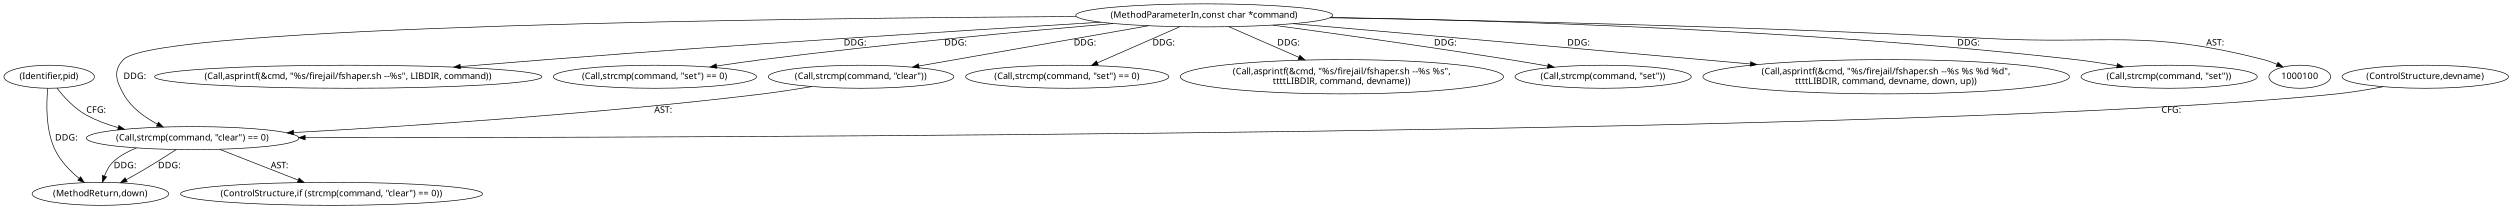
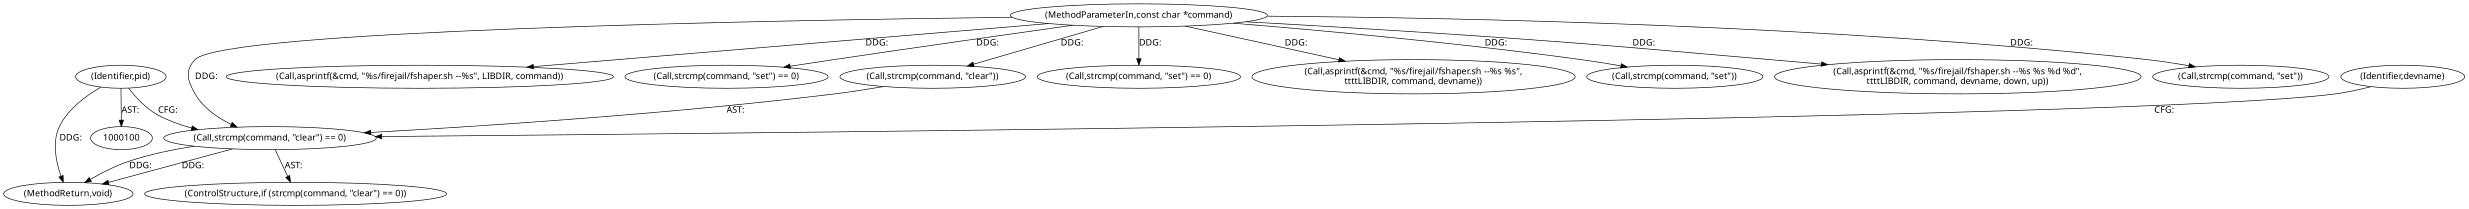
(1805, 30) -> (121, 104)
(2425, 77) -> (2403, 77)
(100, 194) -> (68, 194)
